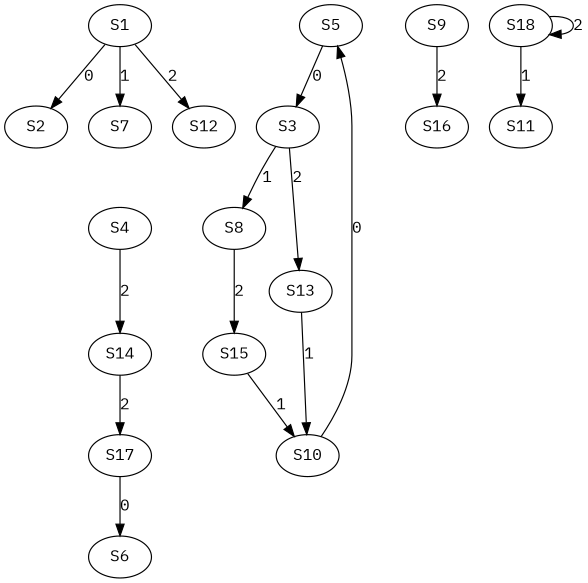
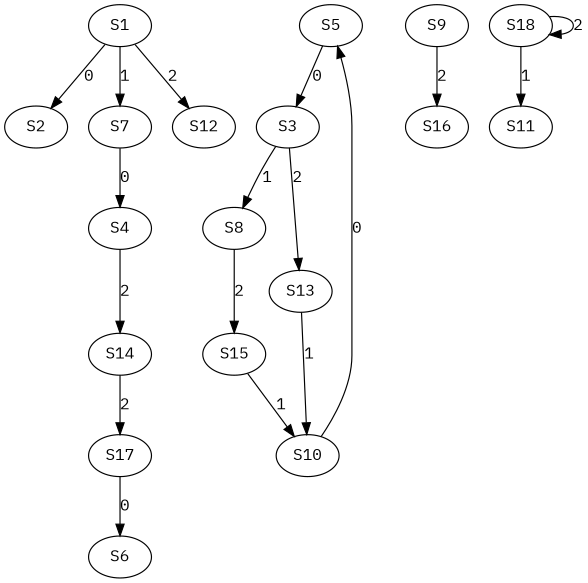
none -> (120, 172)
